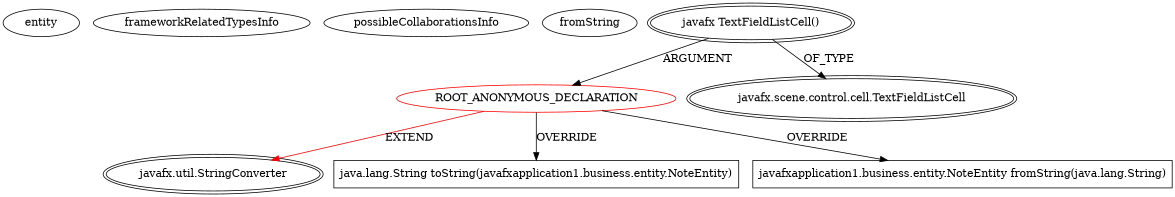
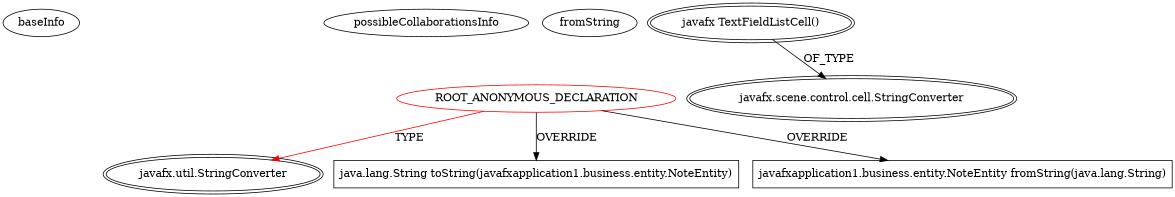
(41, 23) -> (41, 23)
(202, 23) -> none
(644, 60) -> none
(852, 99) -> (852, 99)
(409, 138) -> (409, 138)
